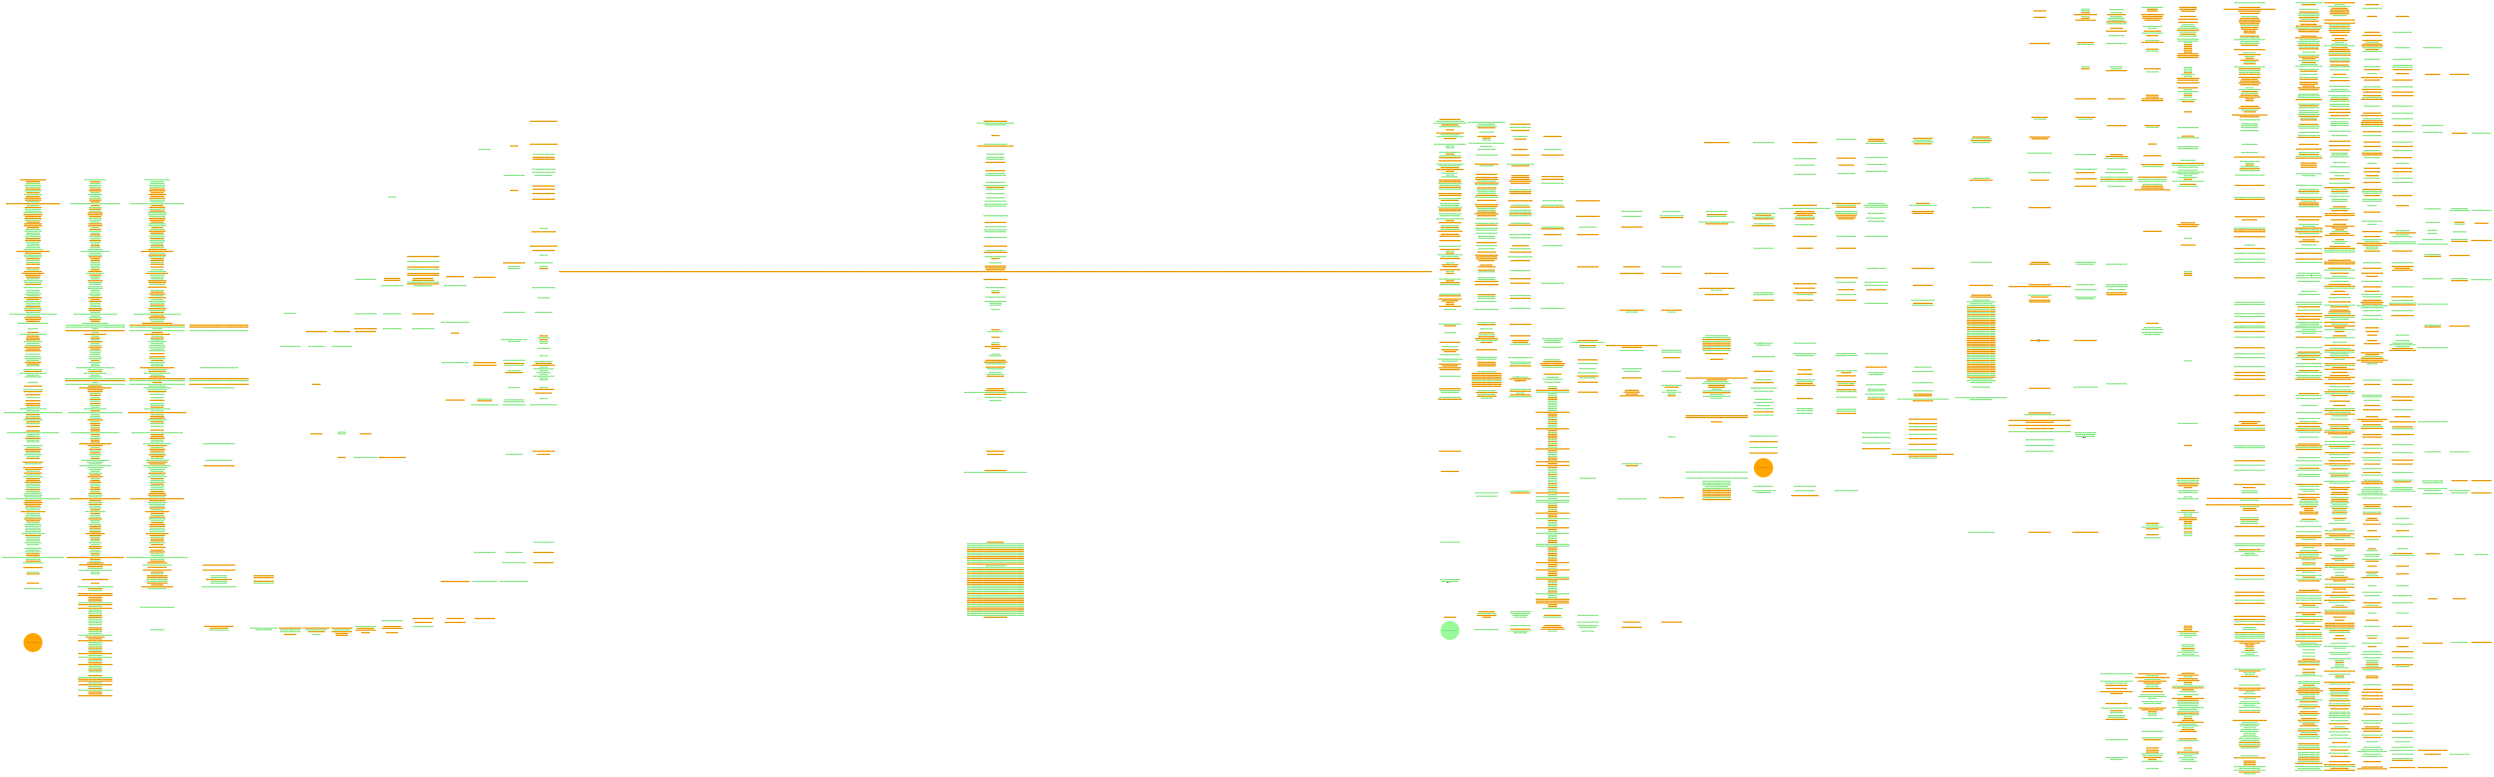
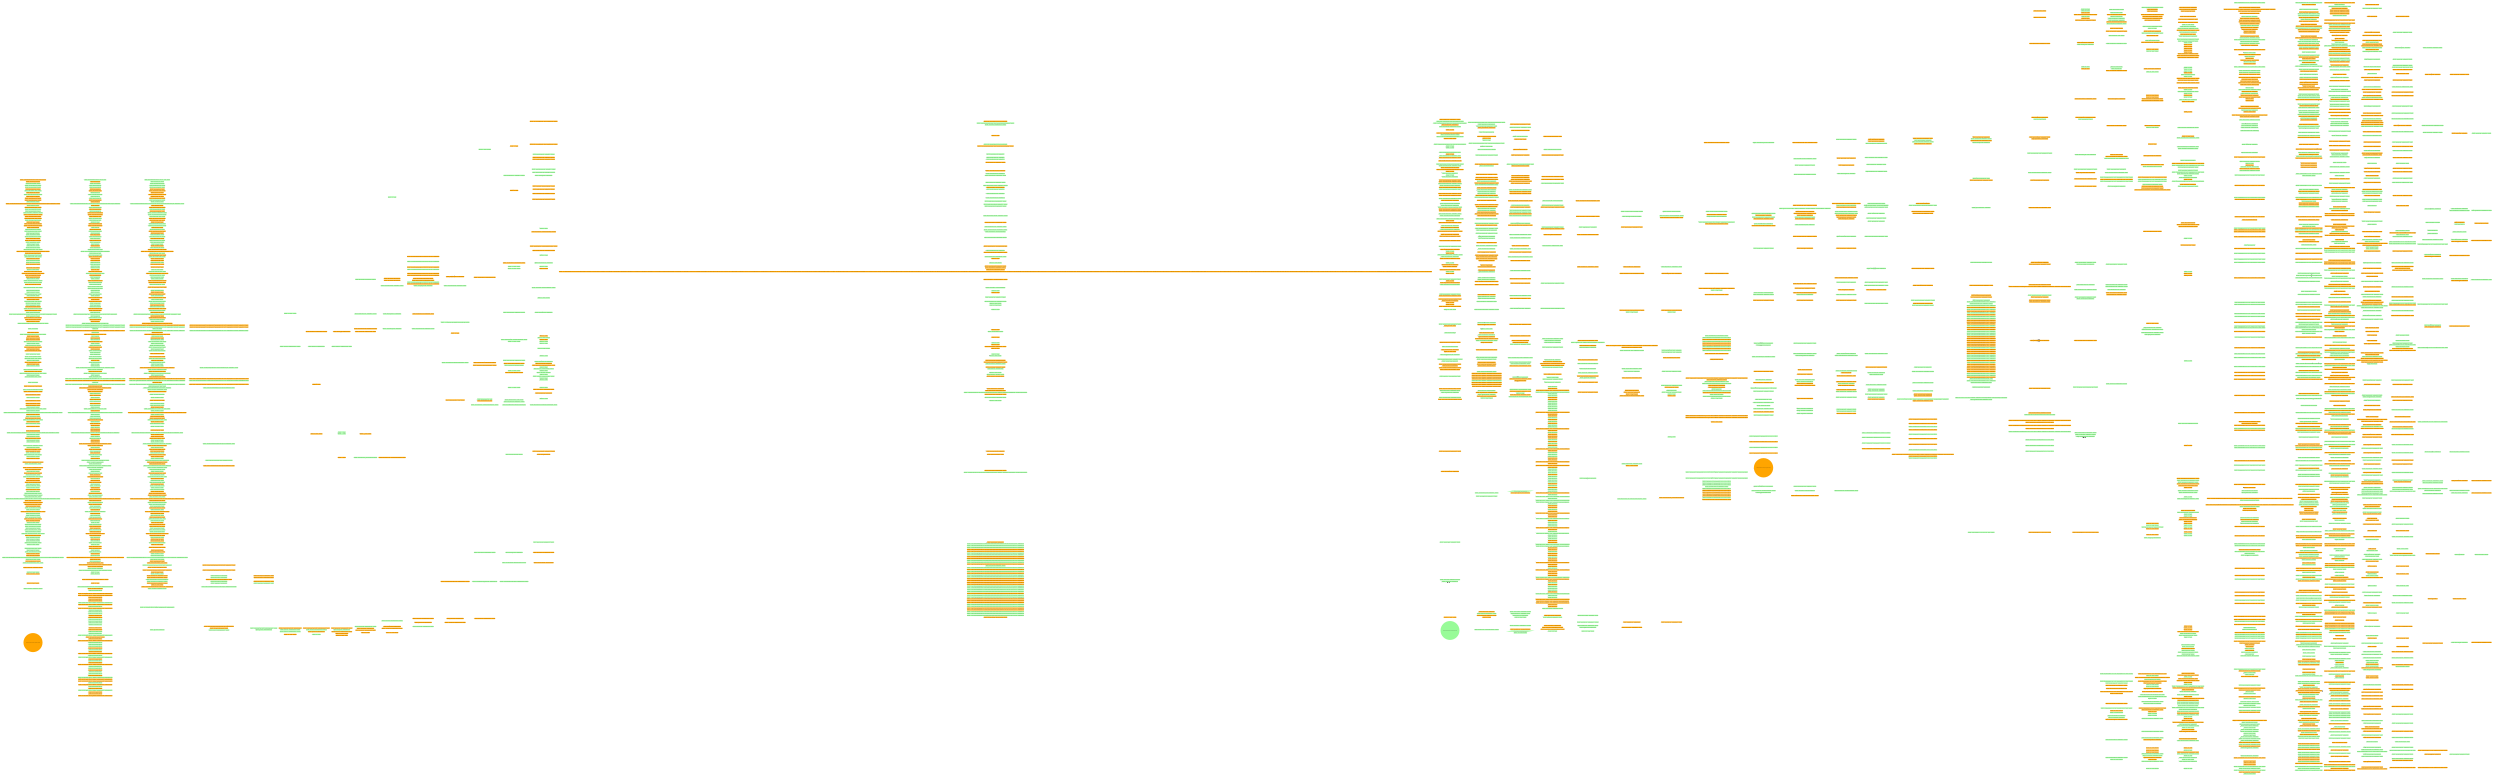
(2250, 69) -> none
none -> (95, 674)
